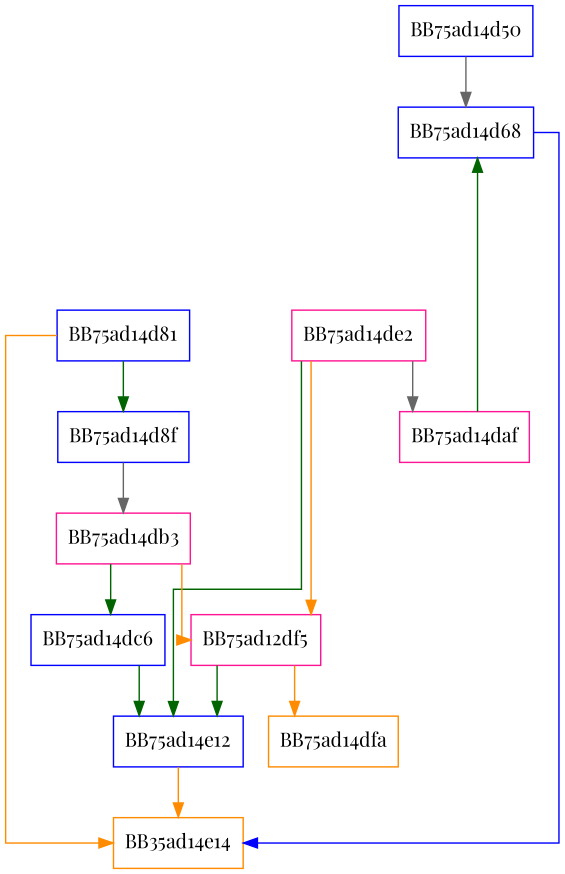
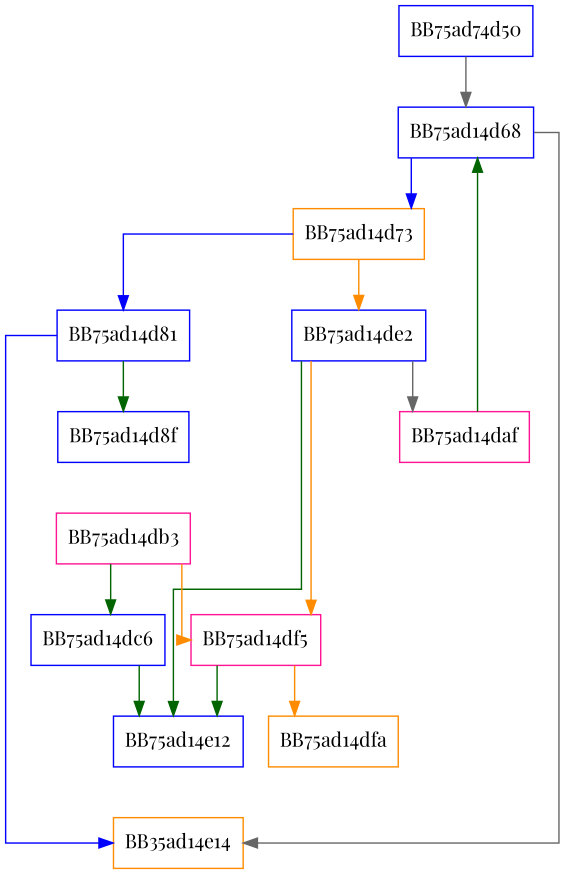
(466, 31) -> (466, 31)
none -> (359, 234)
(359, 336) -> (359, 336)
(123, 481) -> none
(6, 610) -> (6, 610)
(559, 626) -> (559, 626)
(256, 640) -> (256, 640)
(178, 785) -> none
